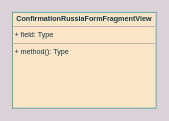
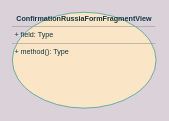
(84, 60) -> (84, 60)
